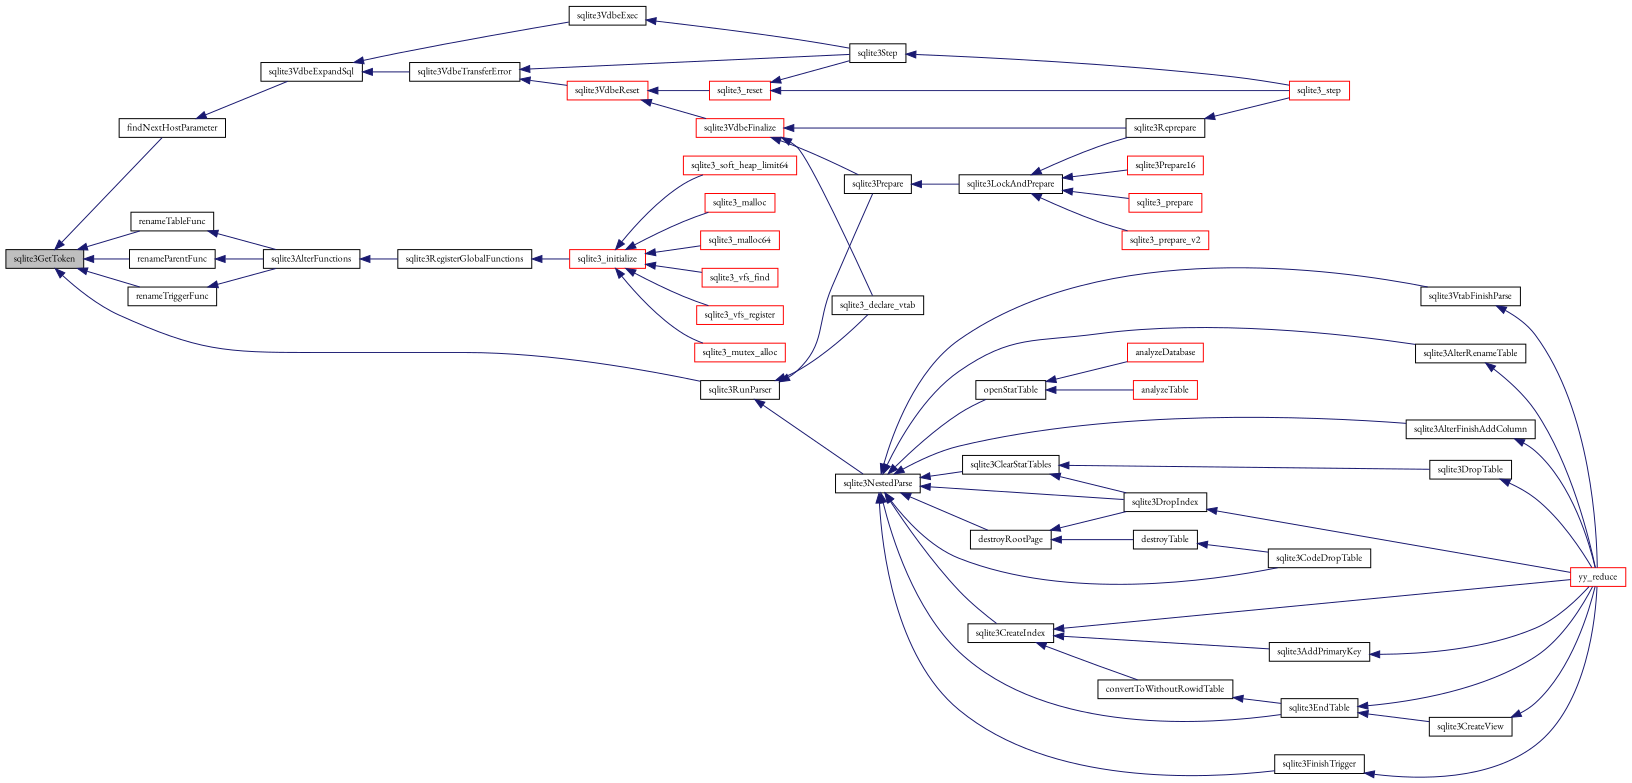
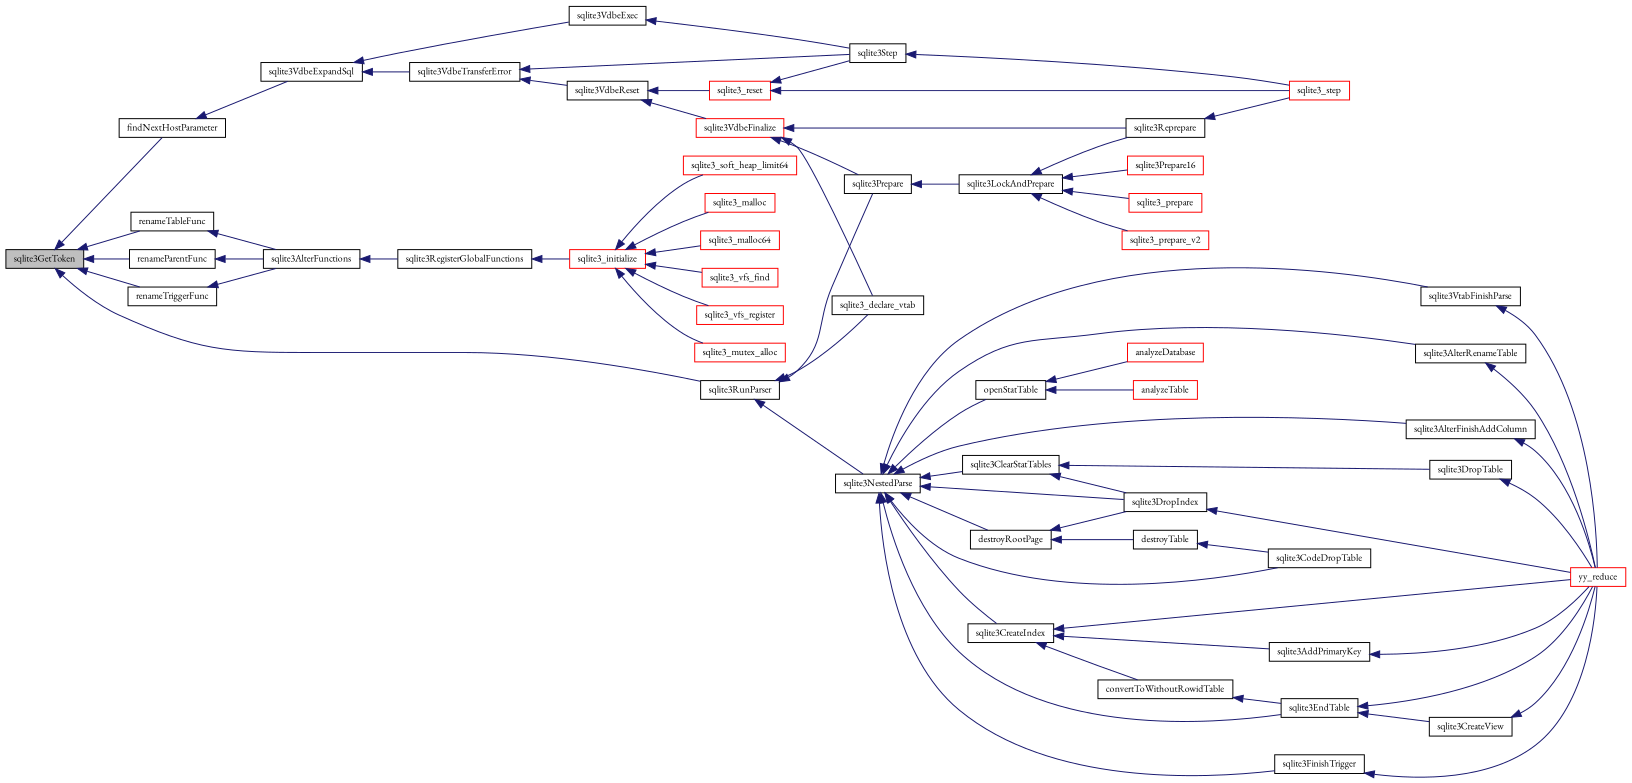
(608, 91) -> (608, 91)
